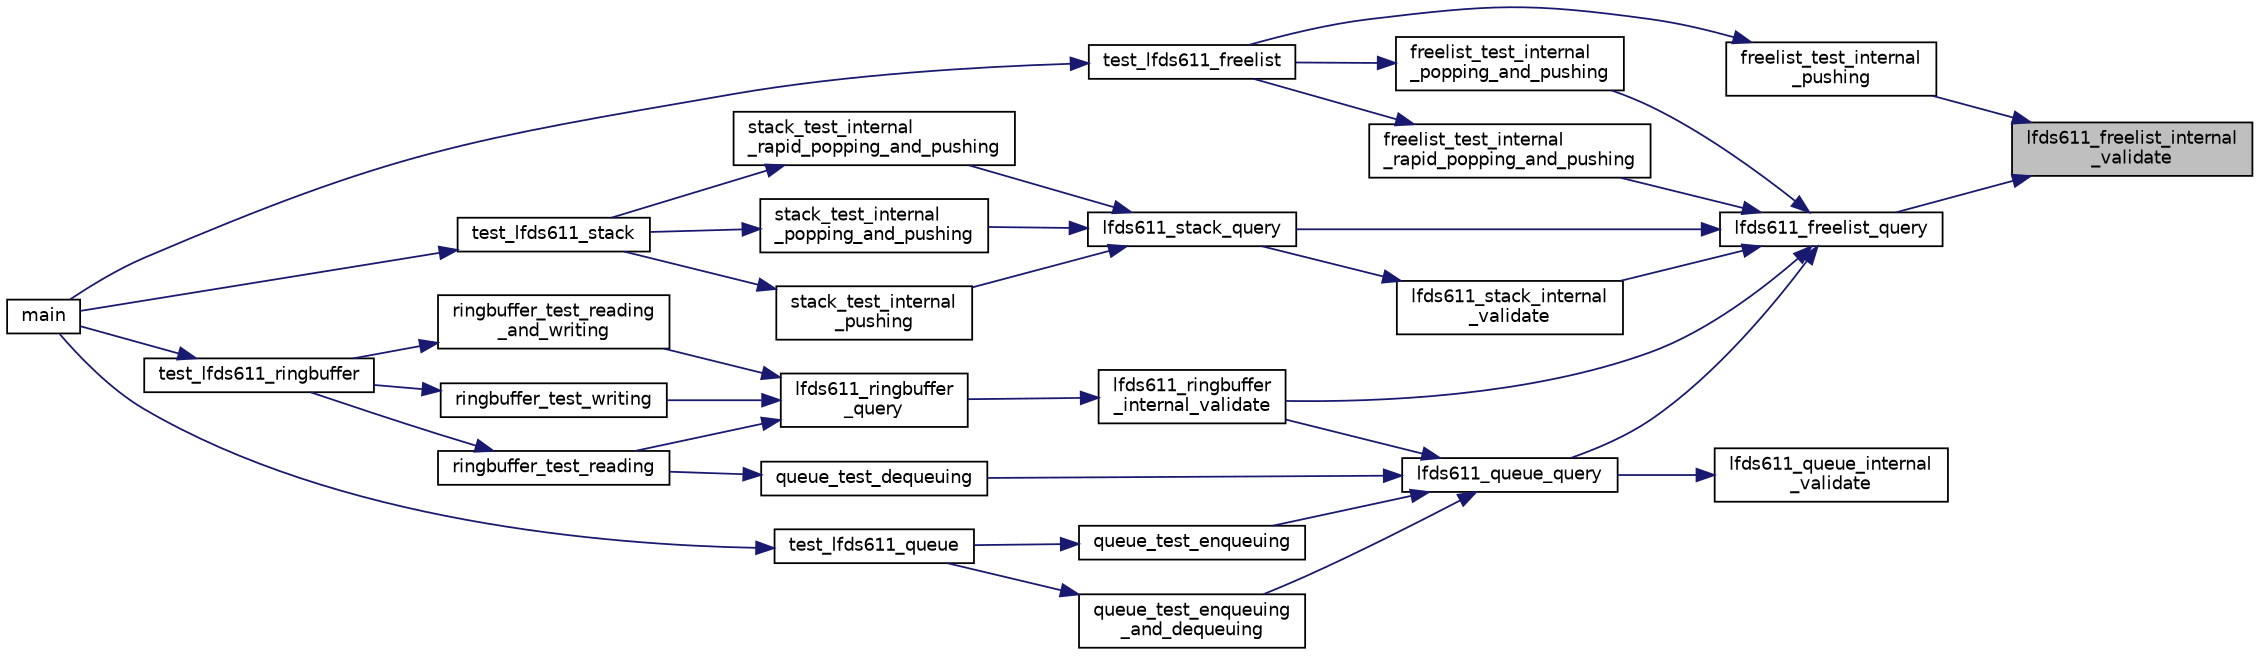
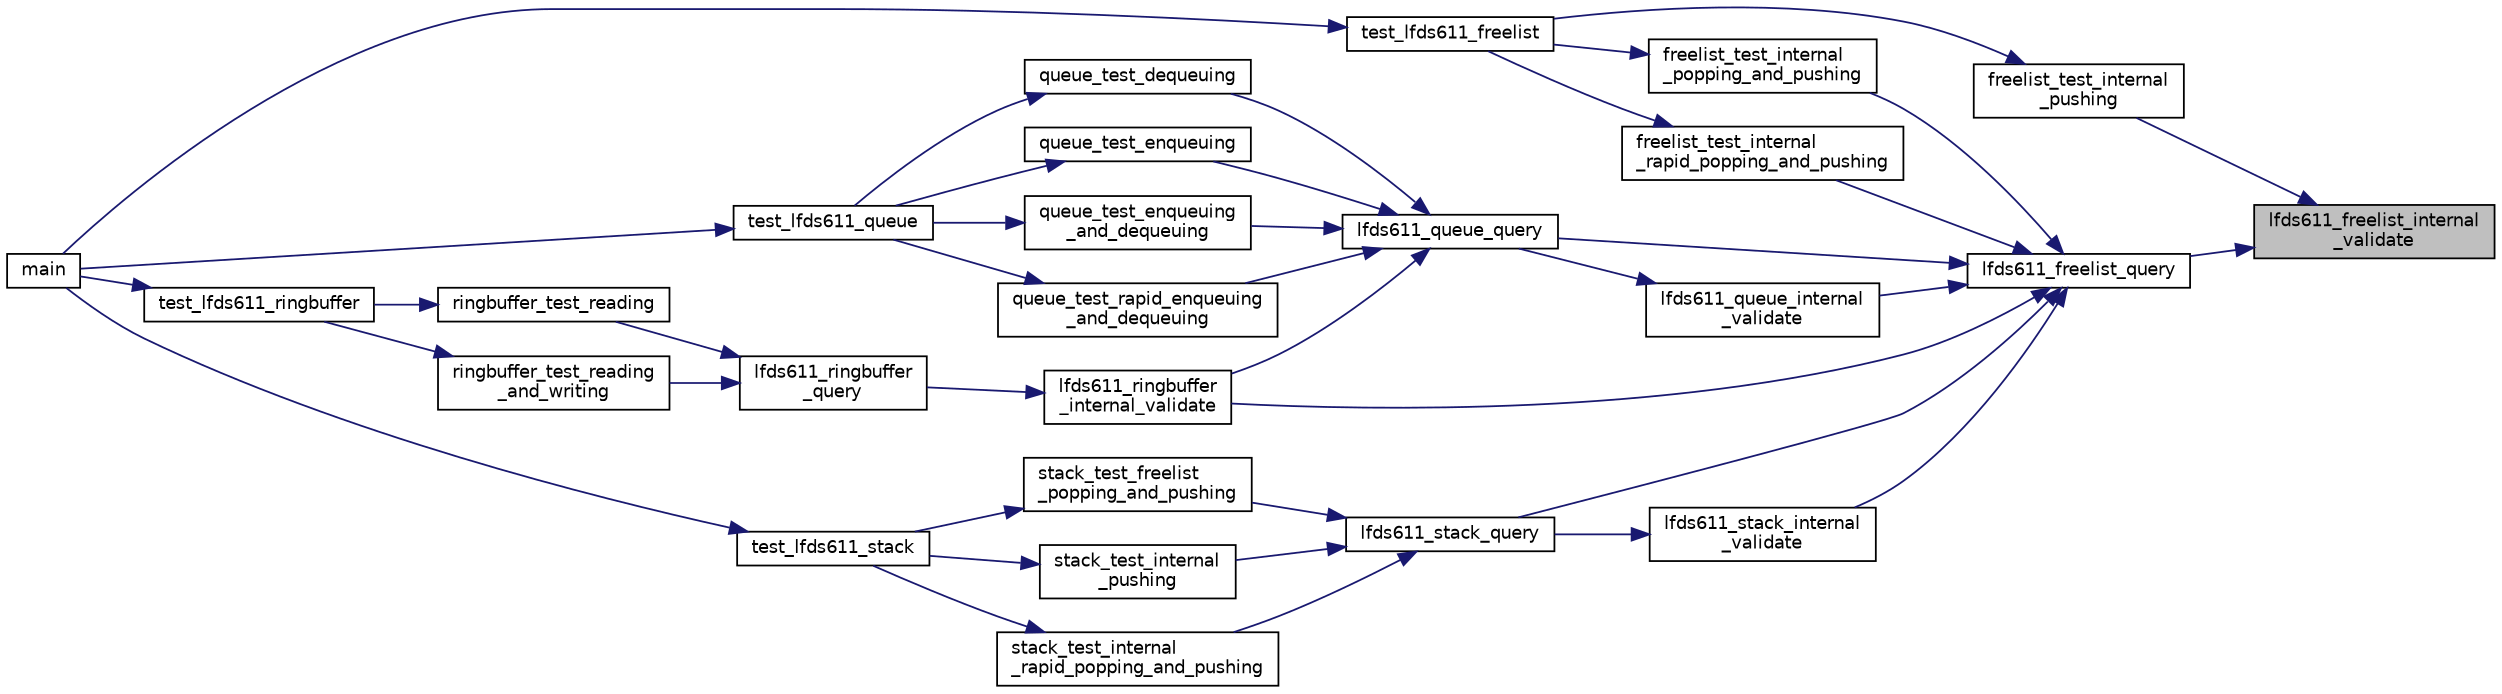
(874, 226) -> (1138, 485)
none -> (1914, 291)
none -> (1138, 310)
(554, 400) -> none
(706, 473) -> (936, 144)
